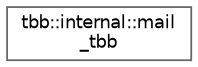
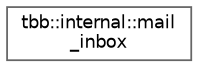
(99, 34) -> (99, 34)
